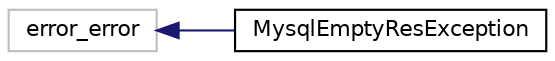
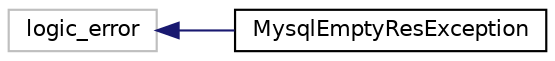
(83, 30) -> (83, 30)
